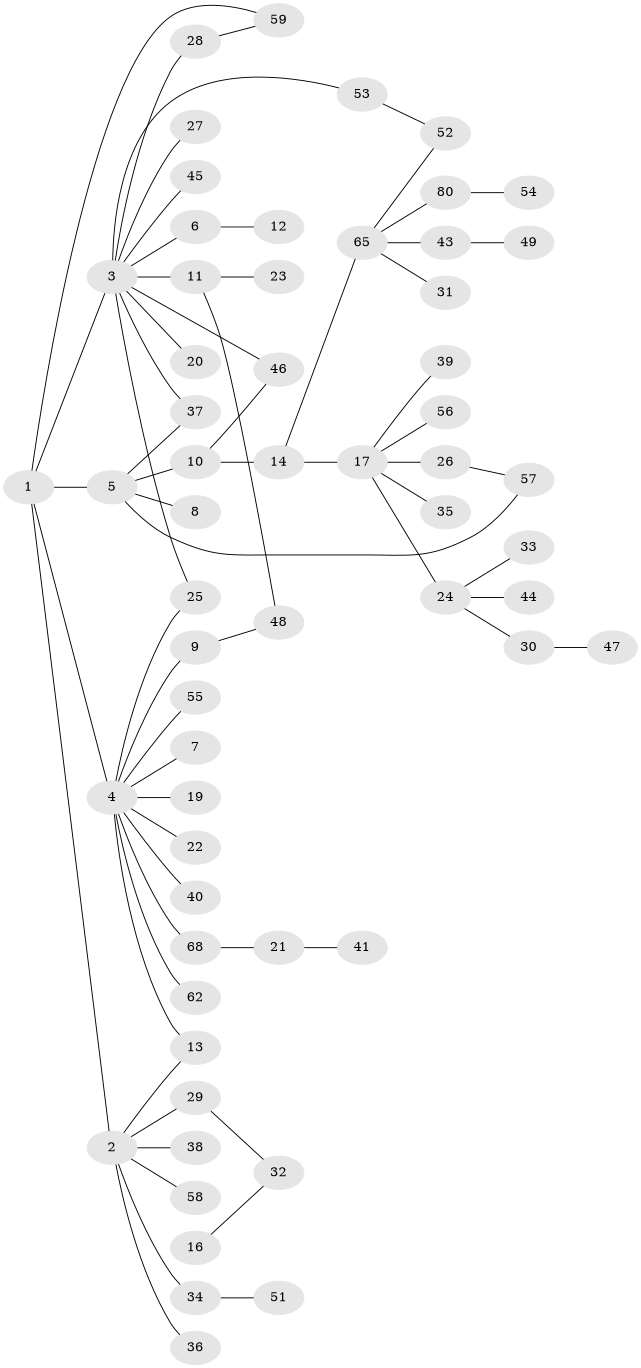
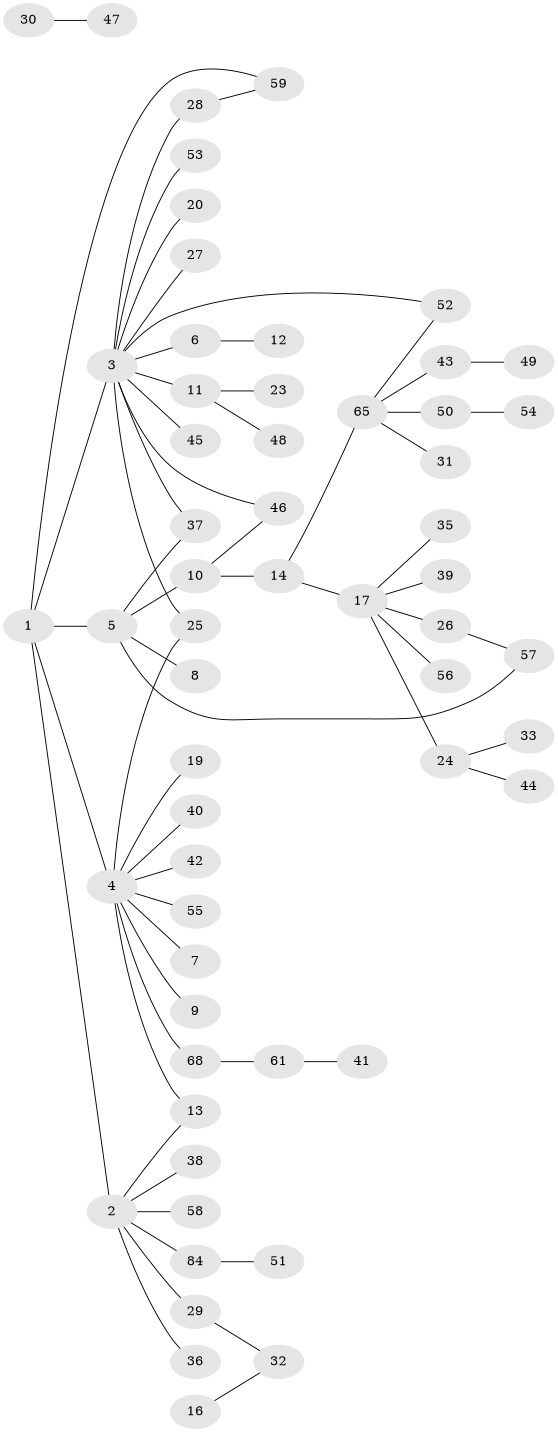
(404, 114) -> (266, 295)
(446, 193) -> (446, 412)
(487, 623) -> none
(237, 635) -> none
(195, 848) -> none
(279, 948) -> (279, 1062)
(195, 998) -> (195, 862)
(195, 1298) -> (195, 1262)
